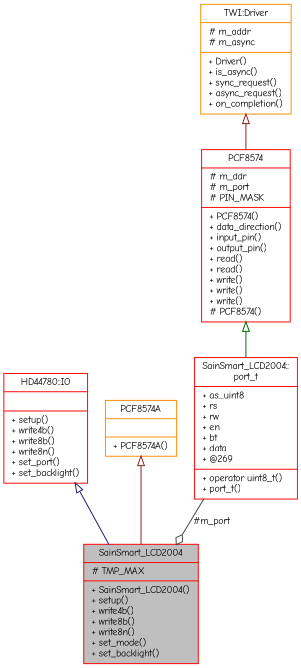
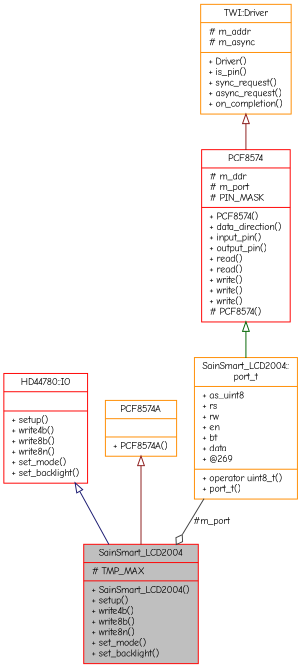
(233, 72) -> (228, 72)
(246, 428) -> (246, 428)
(36, 462) -> (39, 462)
